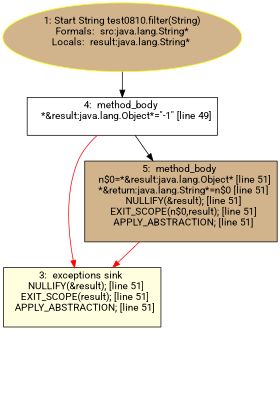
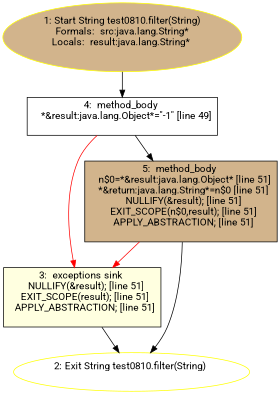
none -> (132, 372)
